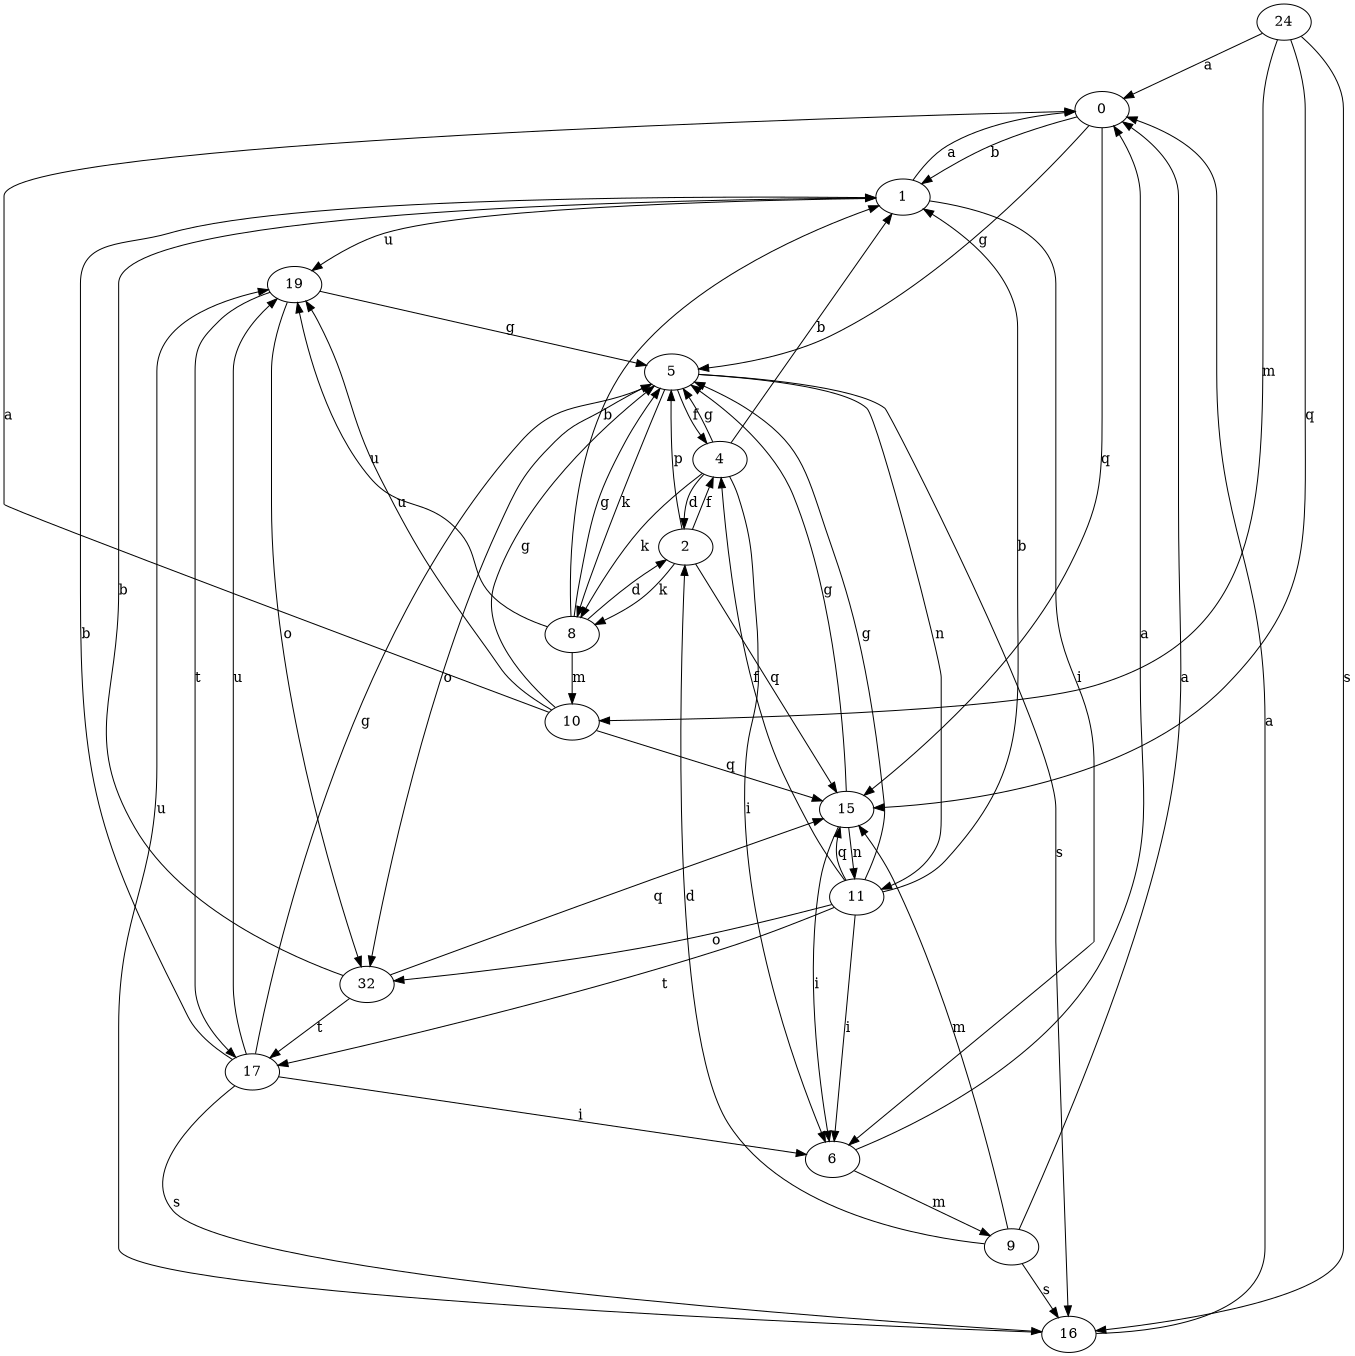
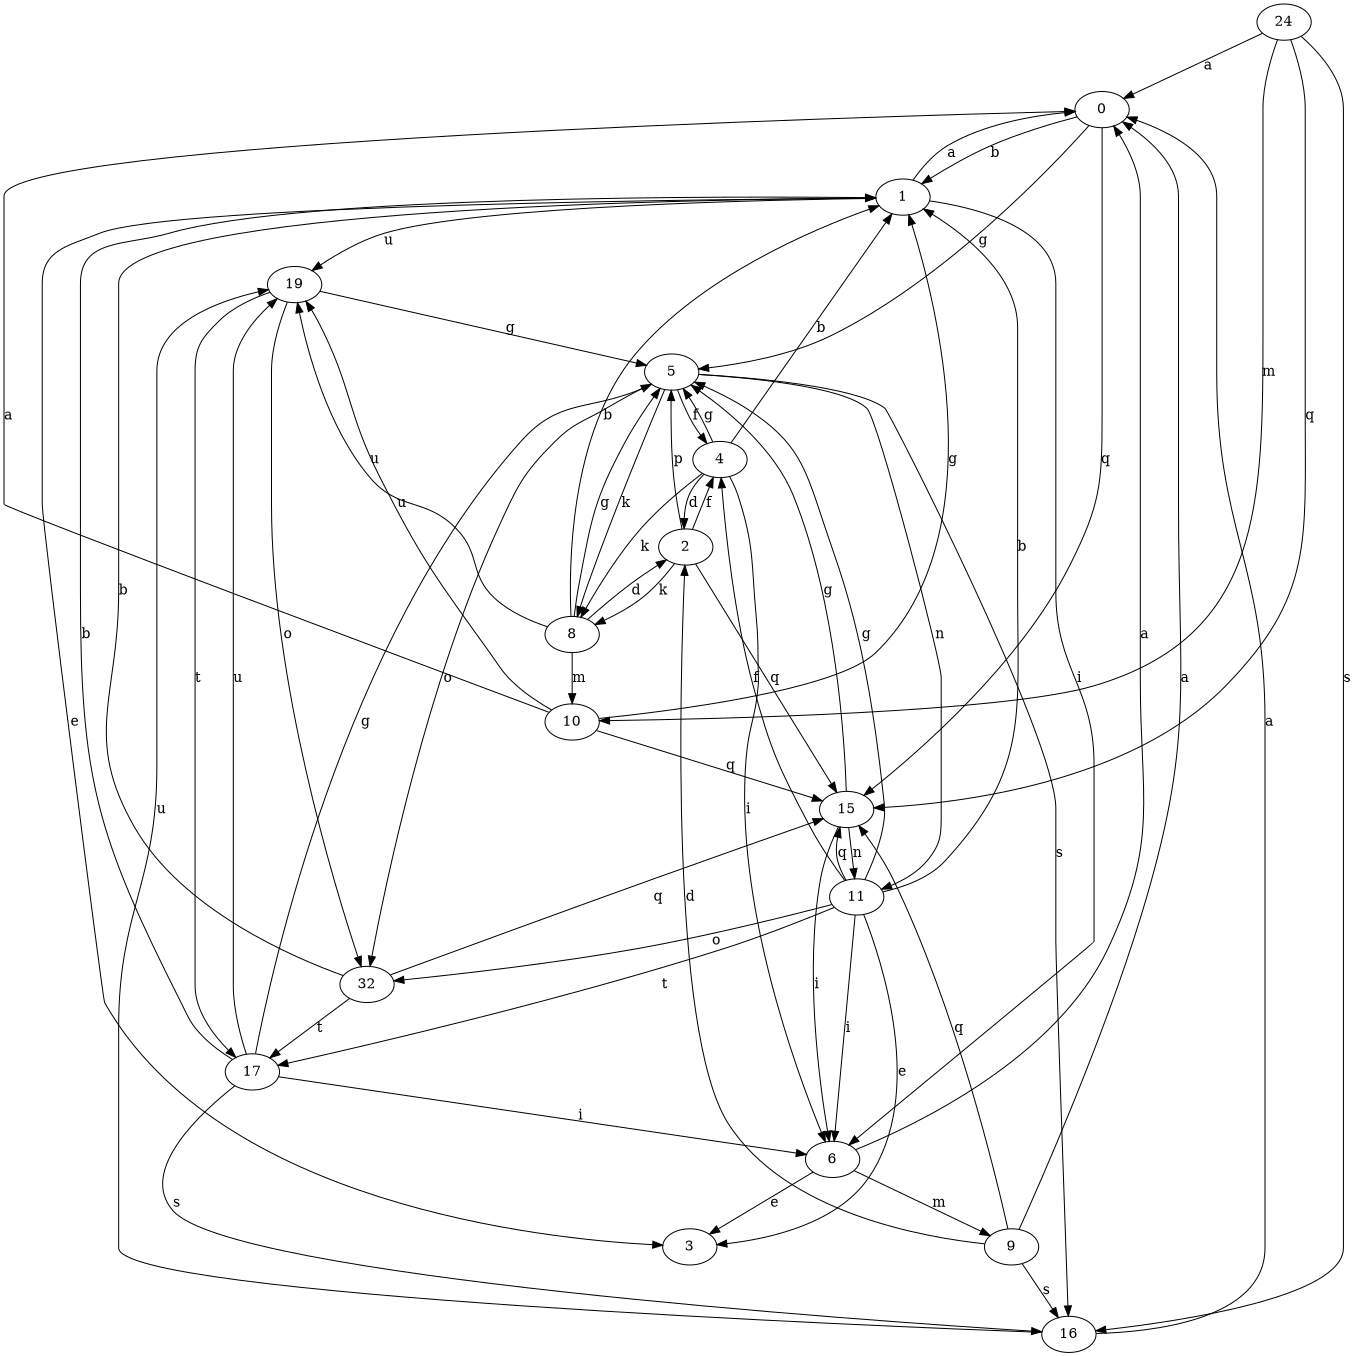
(516, 538) -> (914, 602)
(959, 1028) -> (959, 1028)
none -> (690, 1247)
